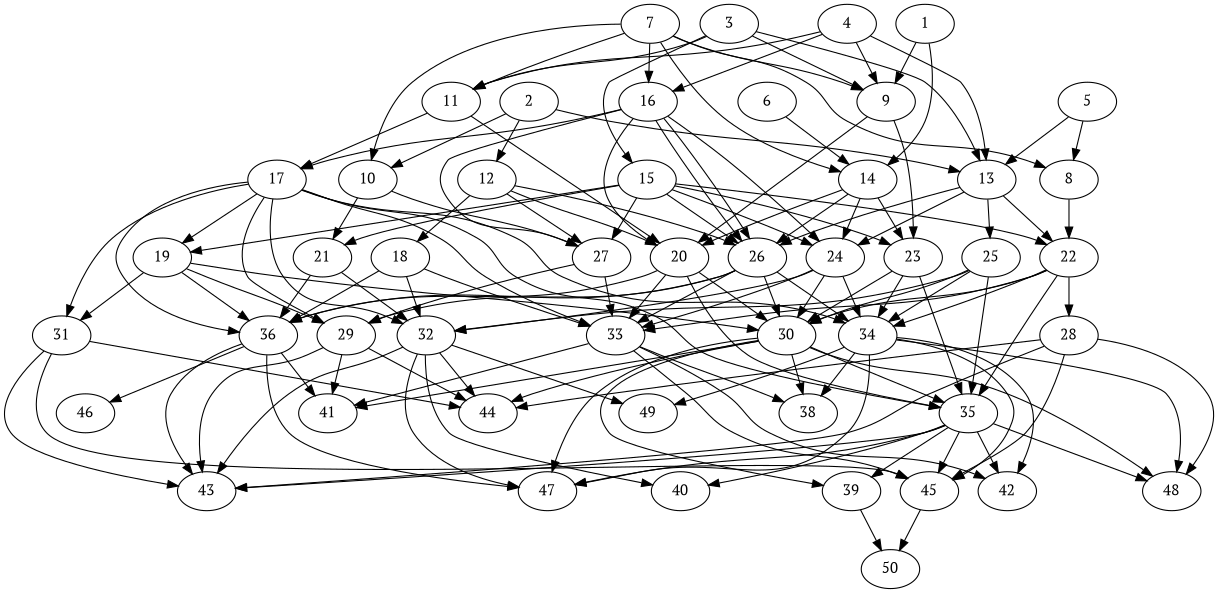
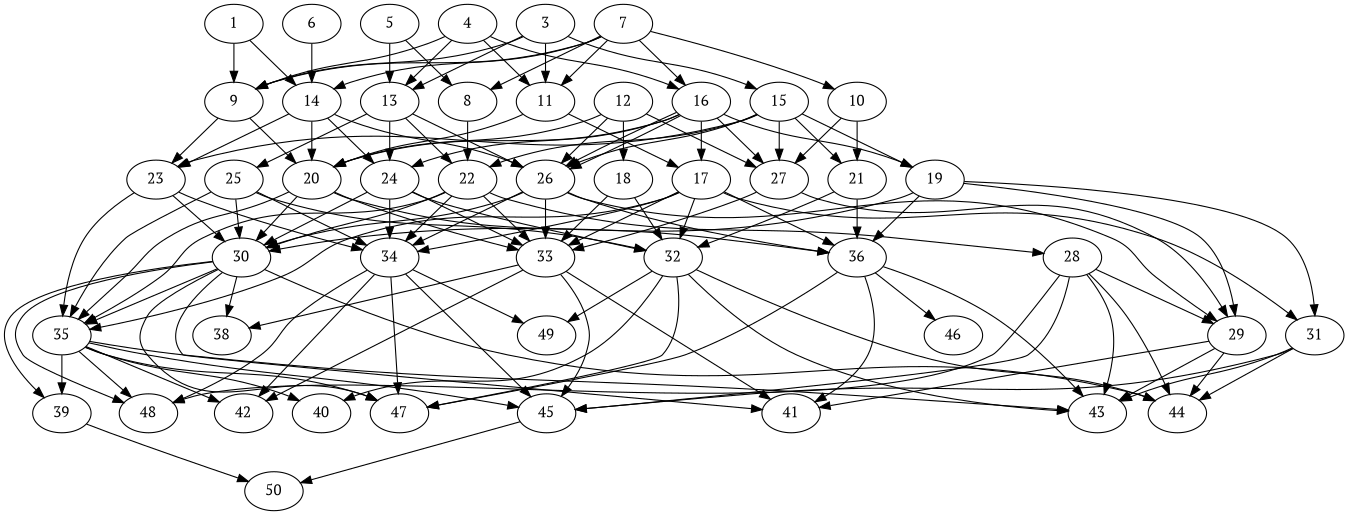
(529, 102) -> none
(224, 215) -> (804, 138)
(744, 217) -> none
(251, 280) -> (1150, 294)
(339, 294) -> none
(841, 371) -> none
